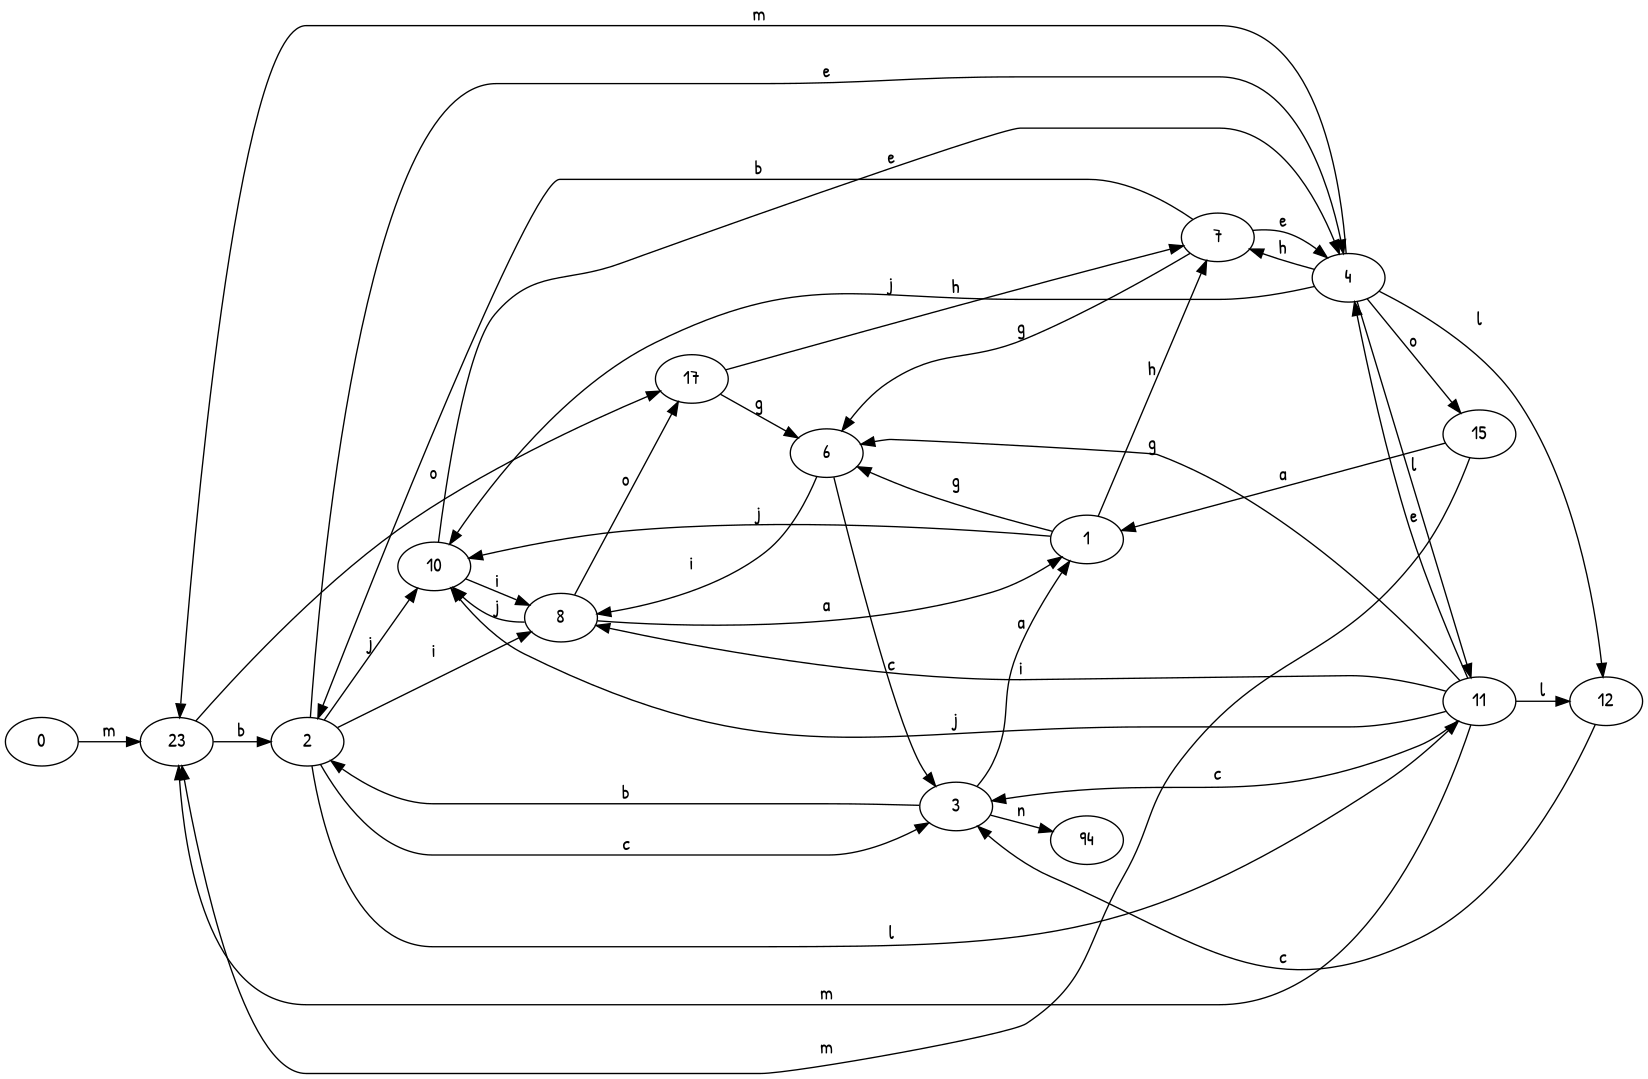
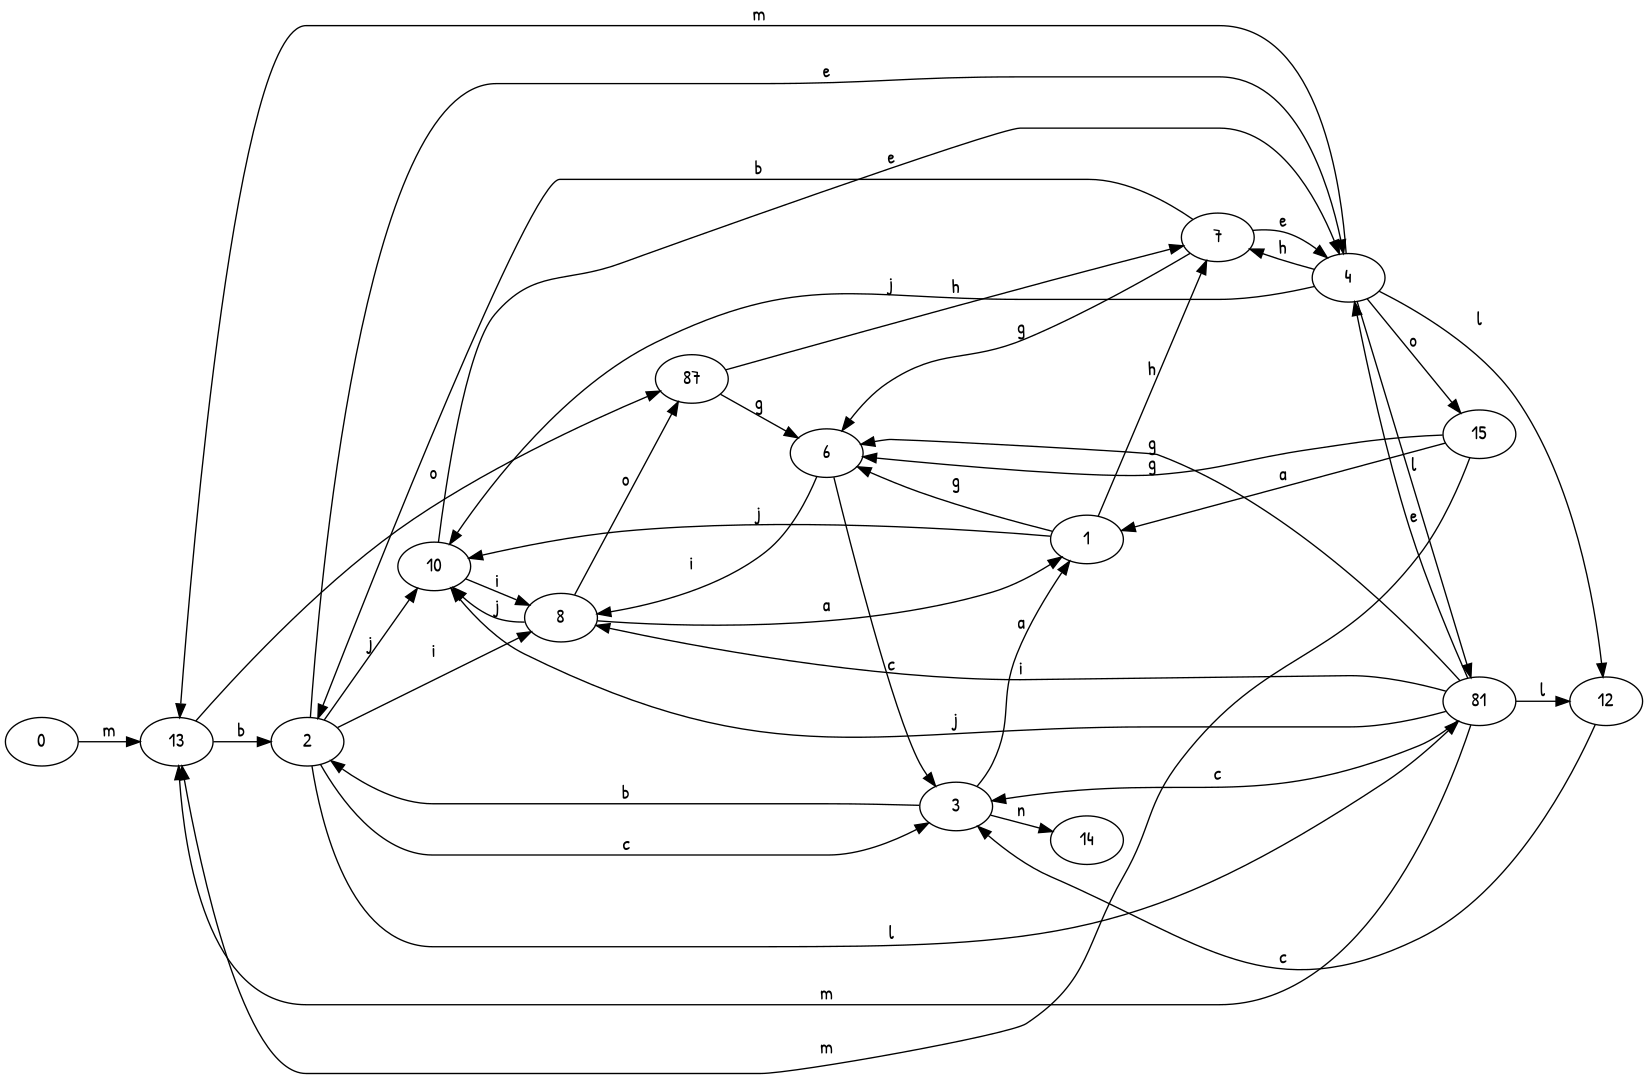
(692, 379) -> (692, 379)
none -> (1161, 474)
(1479, 701) -> (1479, 701)
(177, 742) -> (177, 742)
(1087, 840) -> (1087, 840)
